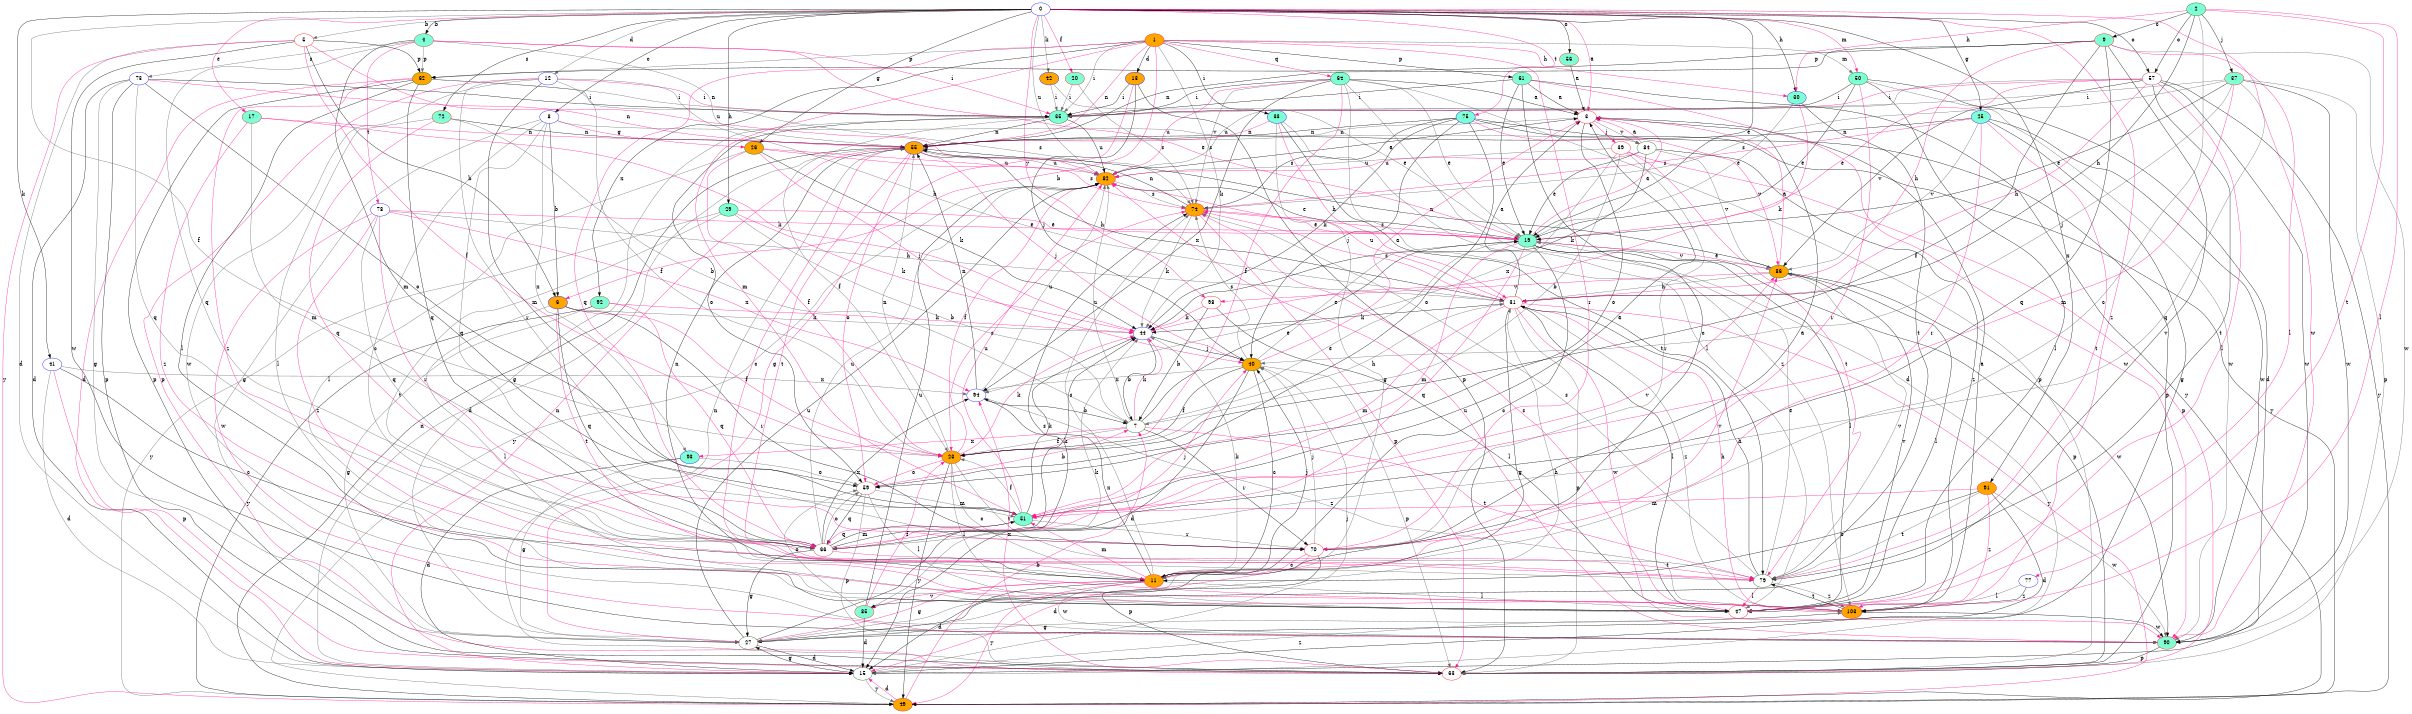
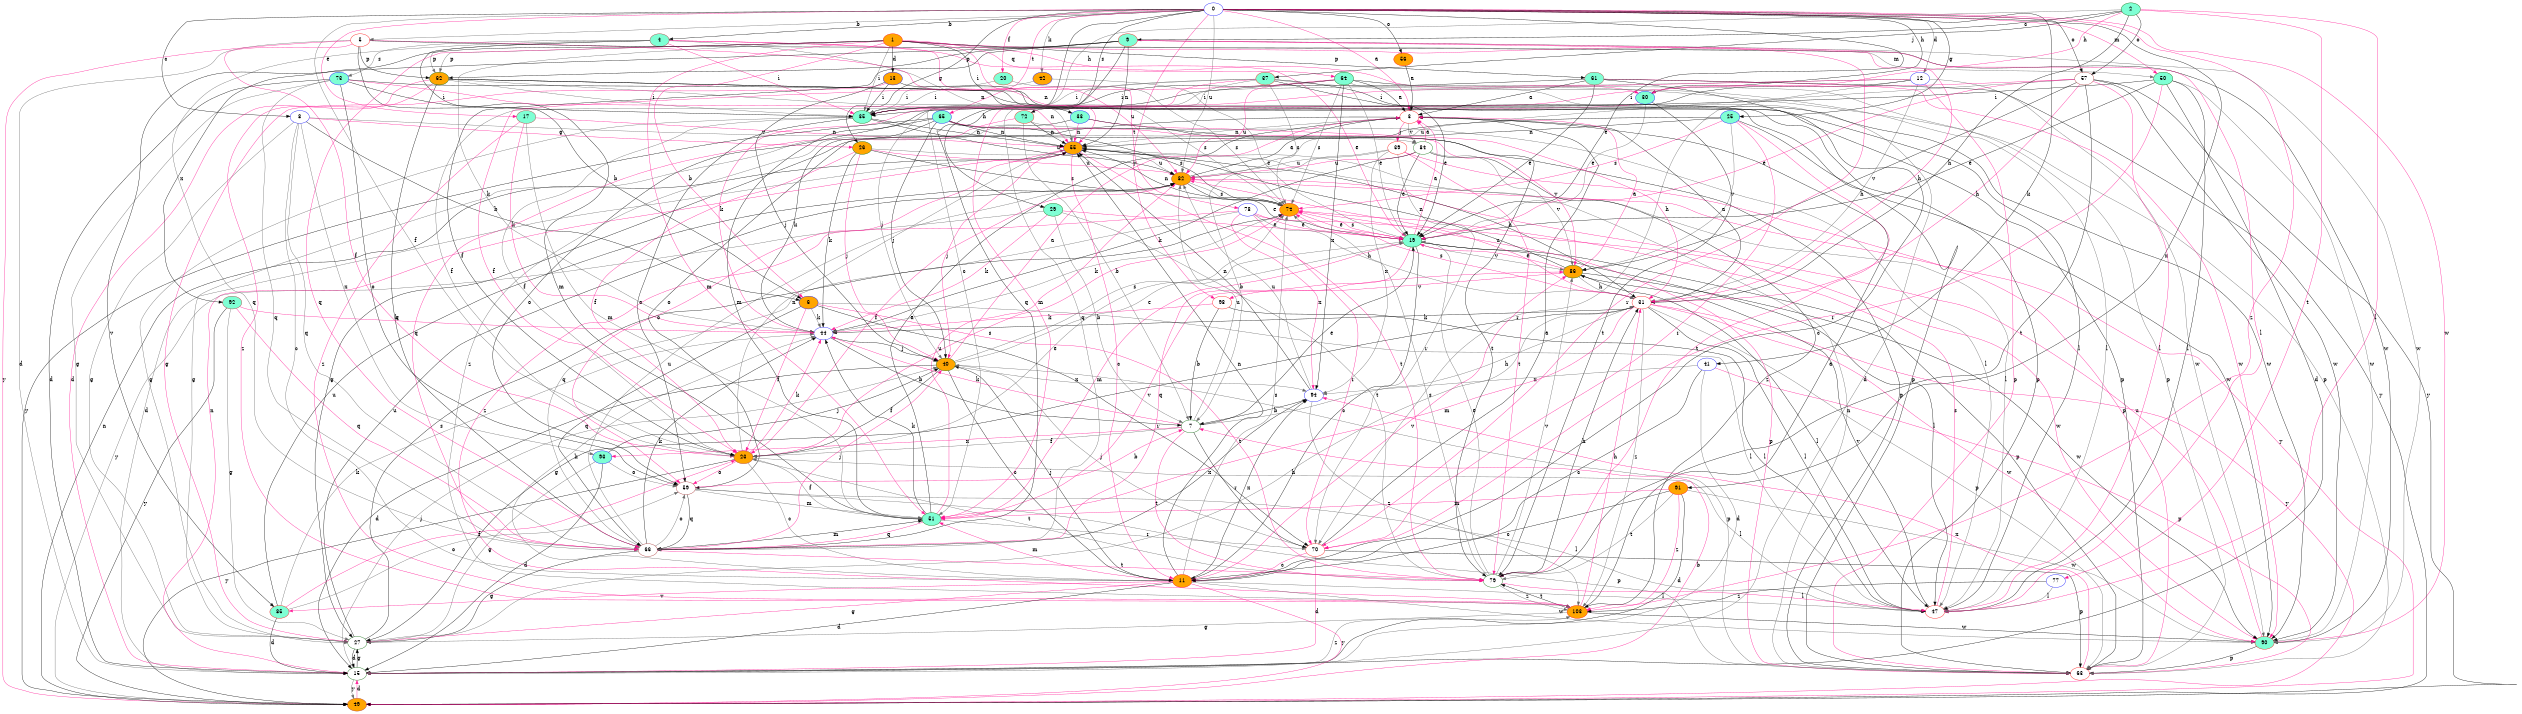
(1569, 59) -> (1403, 59)
(139, 79) -> (339, 79)
(1466, 117) -> (942, 117)
(965, 167) -> (1064, 184)
none -> (765, 424)
(1799, 441) -> (1340, 28)
(420, 492) -> (2112, 690)
